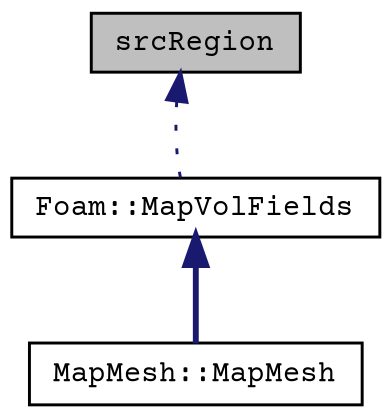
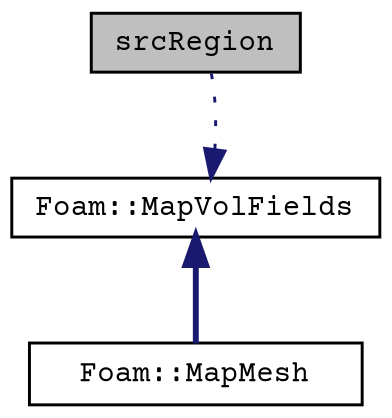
(176, 140) -> (215, 111)
(196, 374) -> (196, 374)
